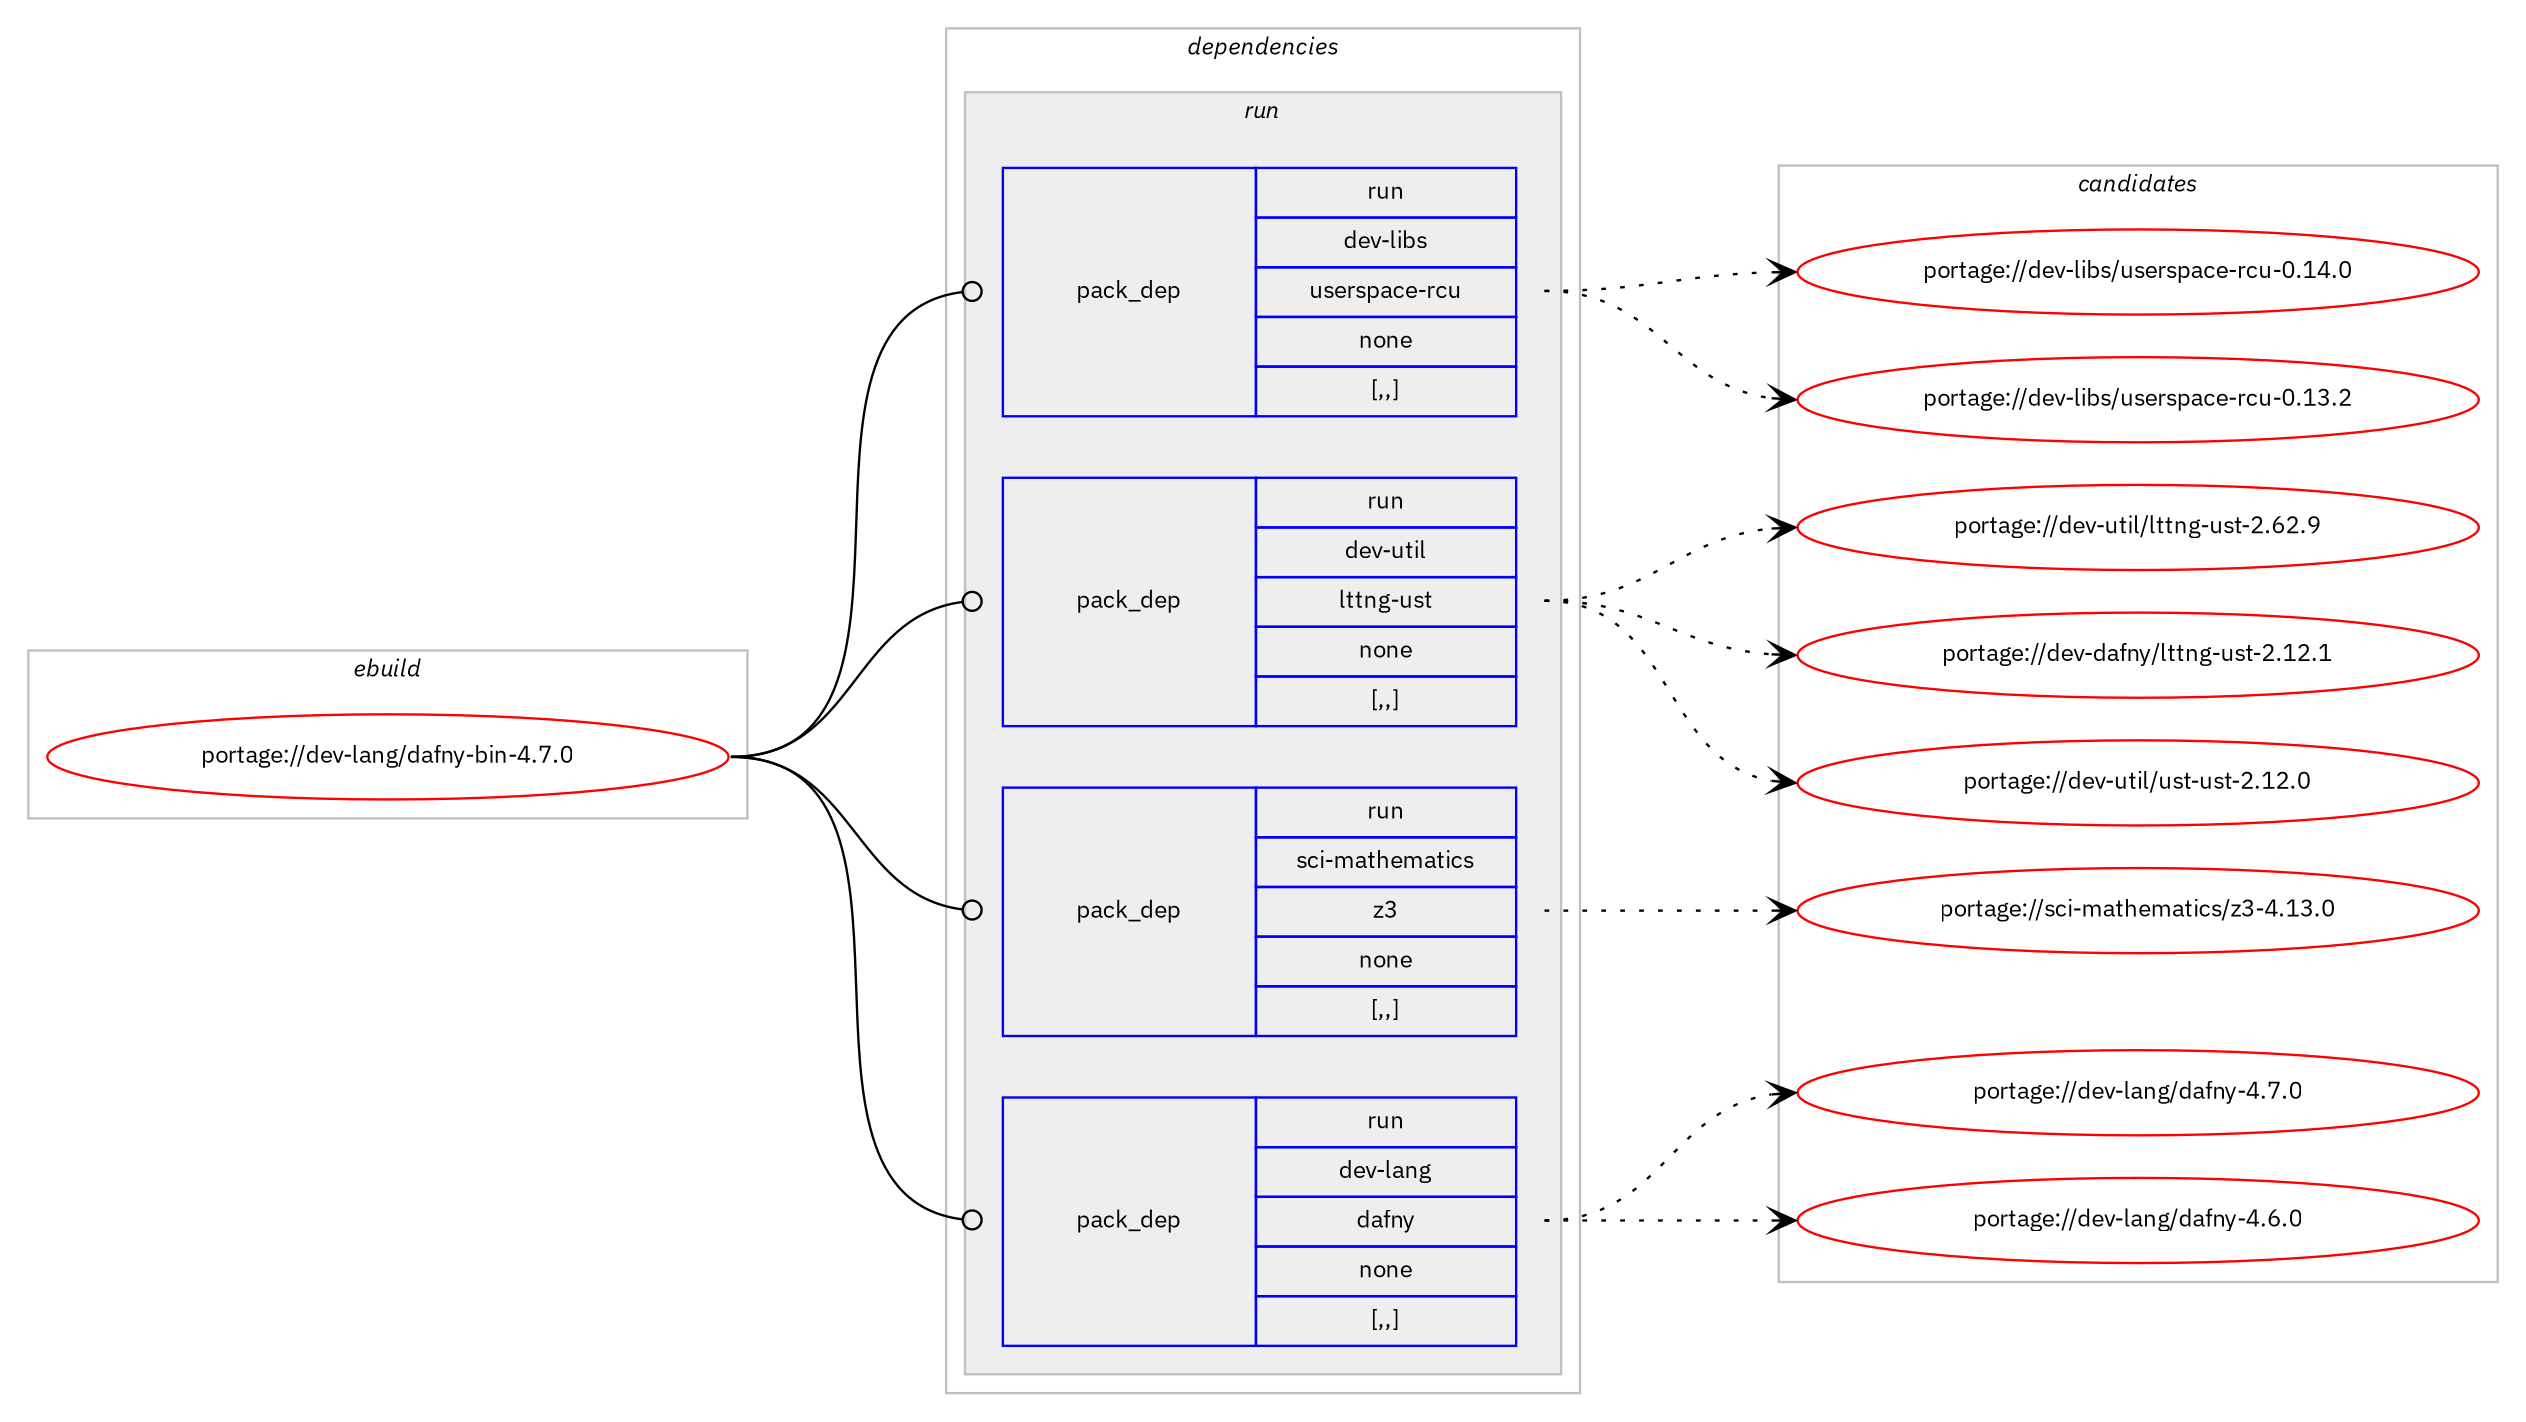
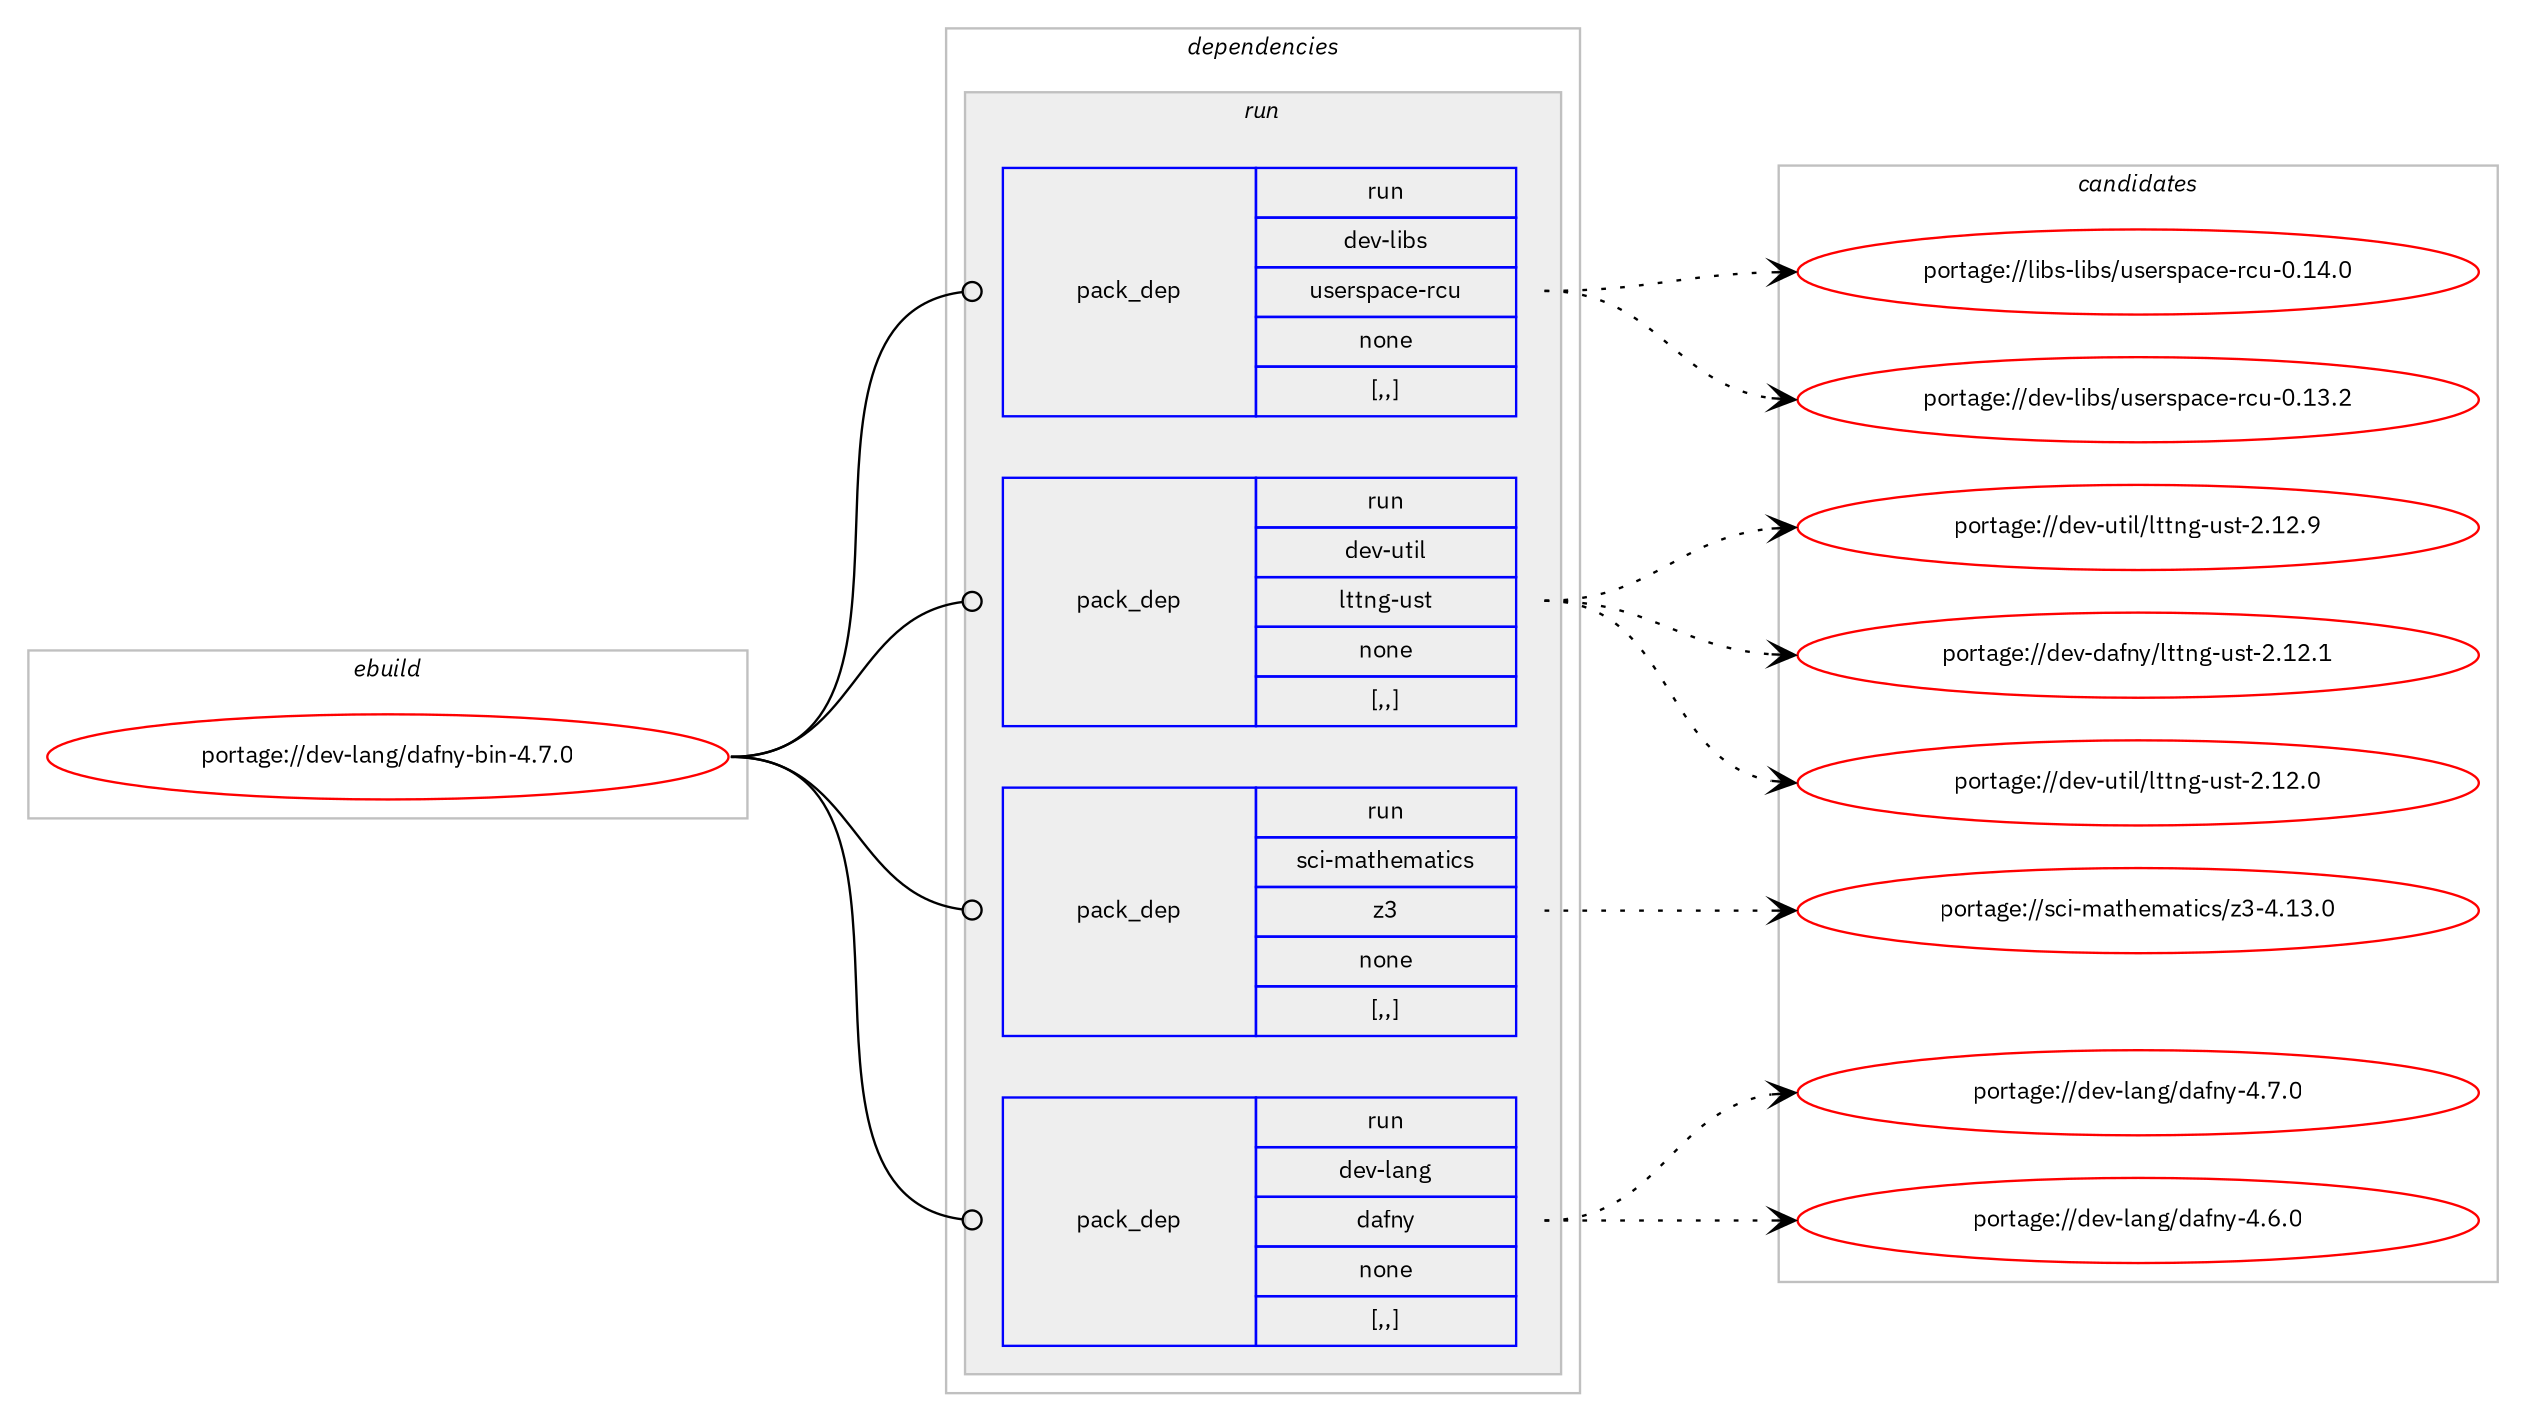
(2138, 272) -> (2138, 272)
(2138, 527) -> (2138, 527)
(2138, 783) -> (2138, 783)
